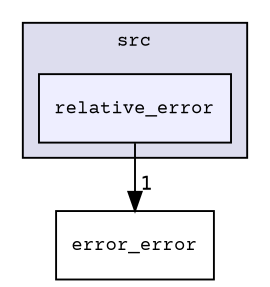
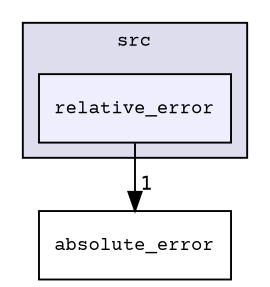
(135, 245) -> (135, 245)
